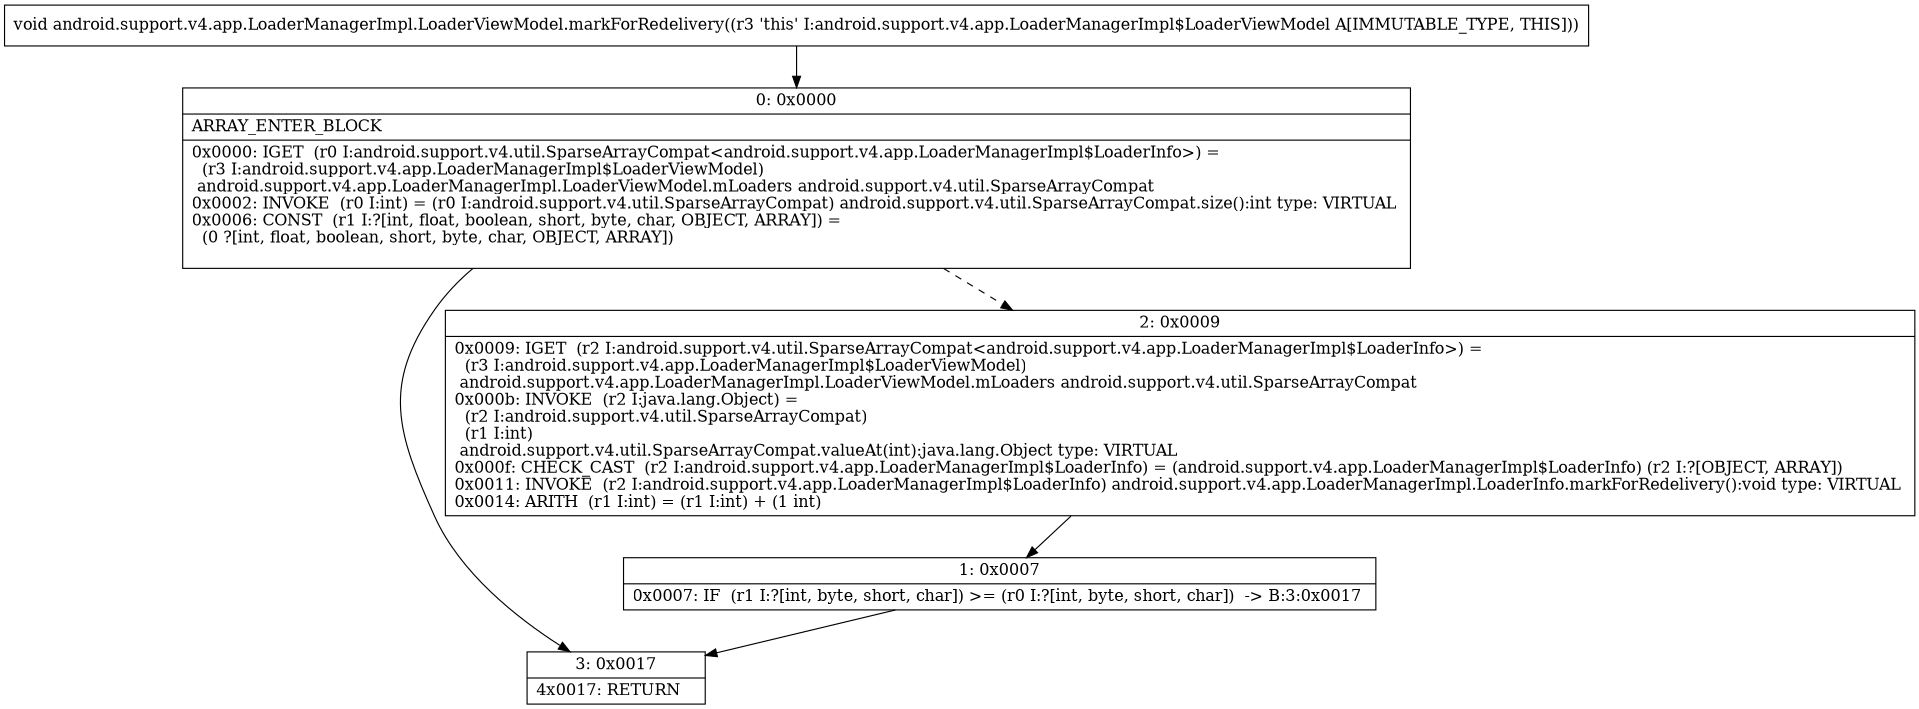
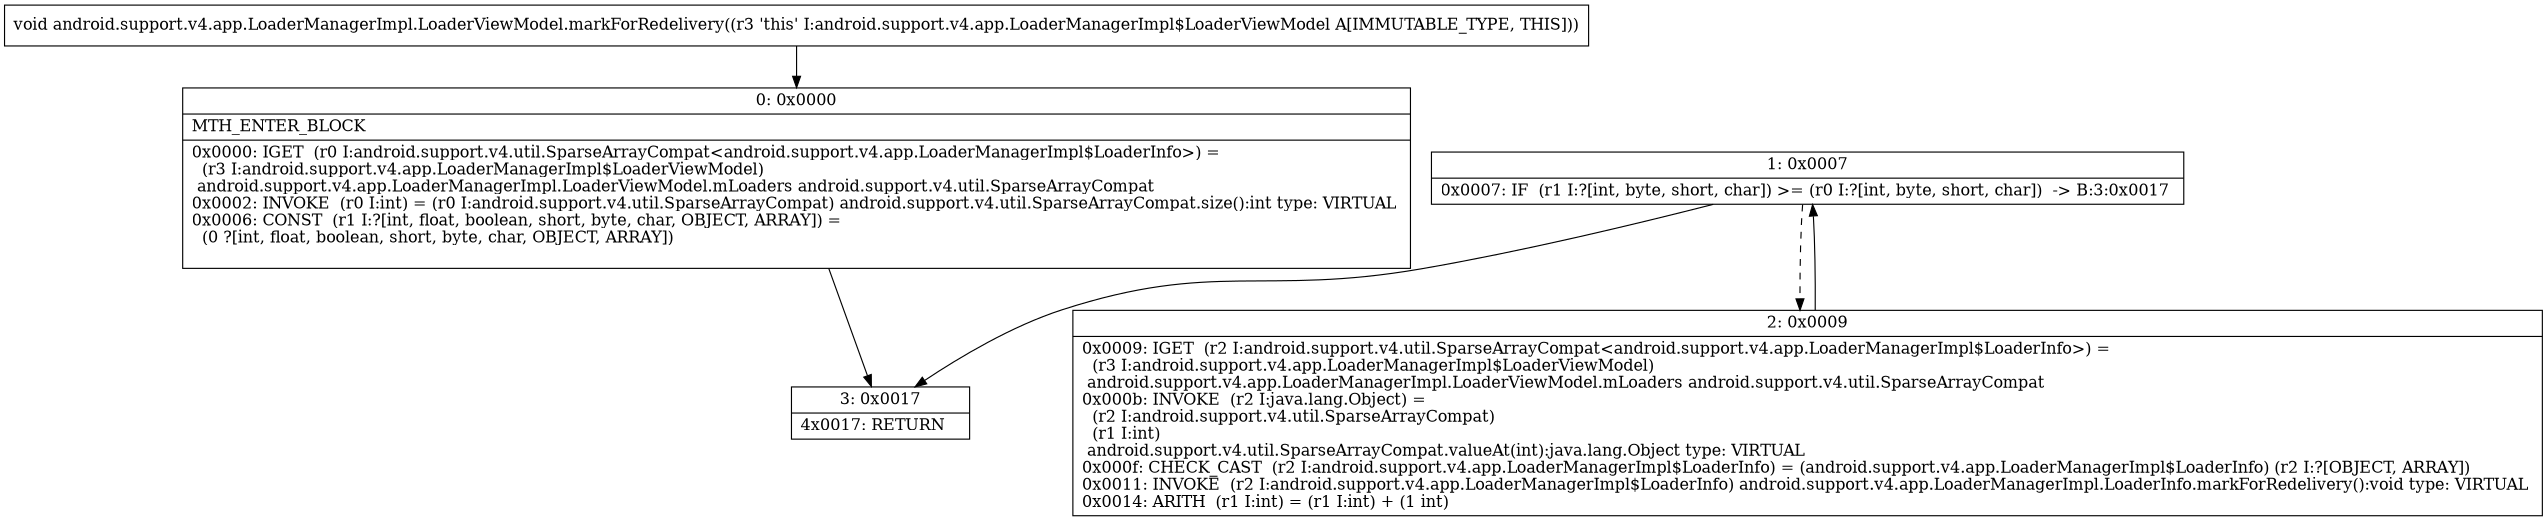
(287, 127) -> (279, 127)
(973, 286) -> (1800, 252)
